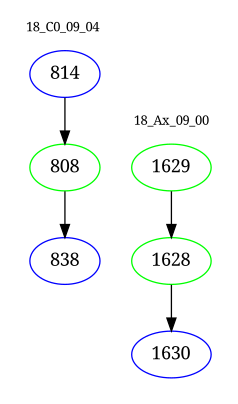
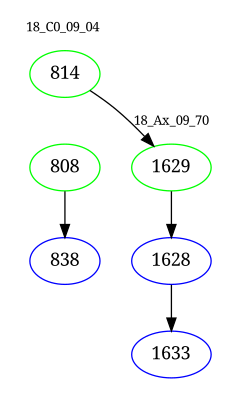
(65, 74) -> (65, 74)
(65, 114) -> (129, 121)
(171, 121) -> (171, 121)
(171, 261) -> (171, 261)
(171, 355) -> (171, 355)
